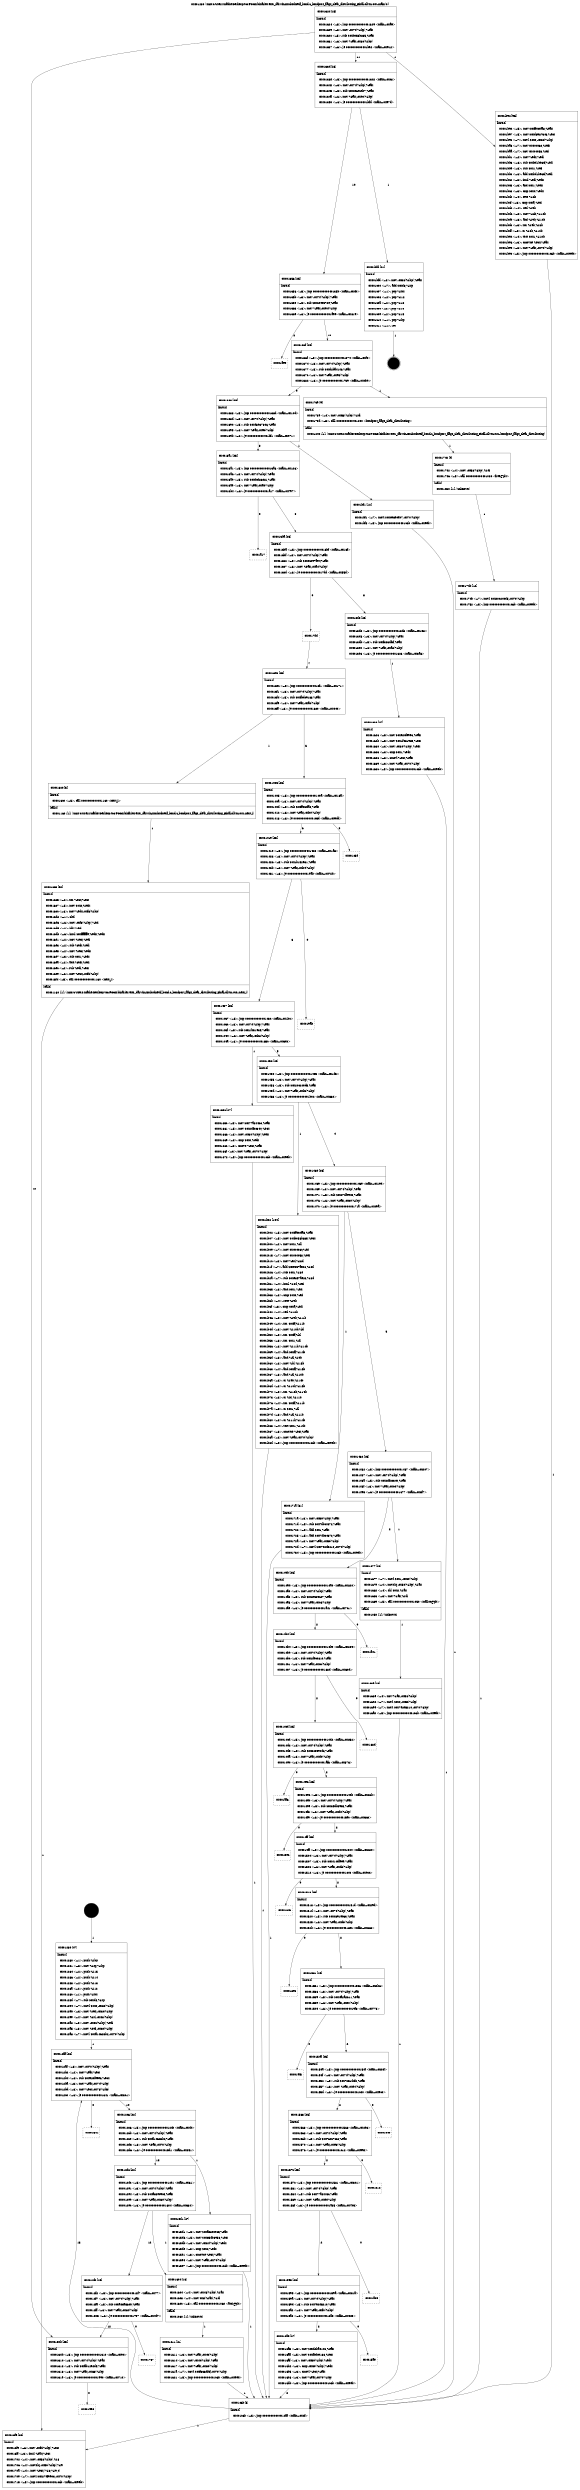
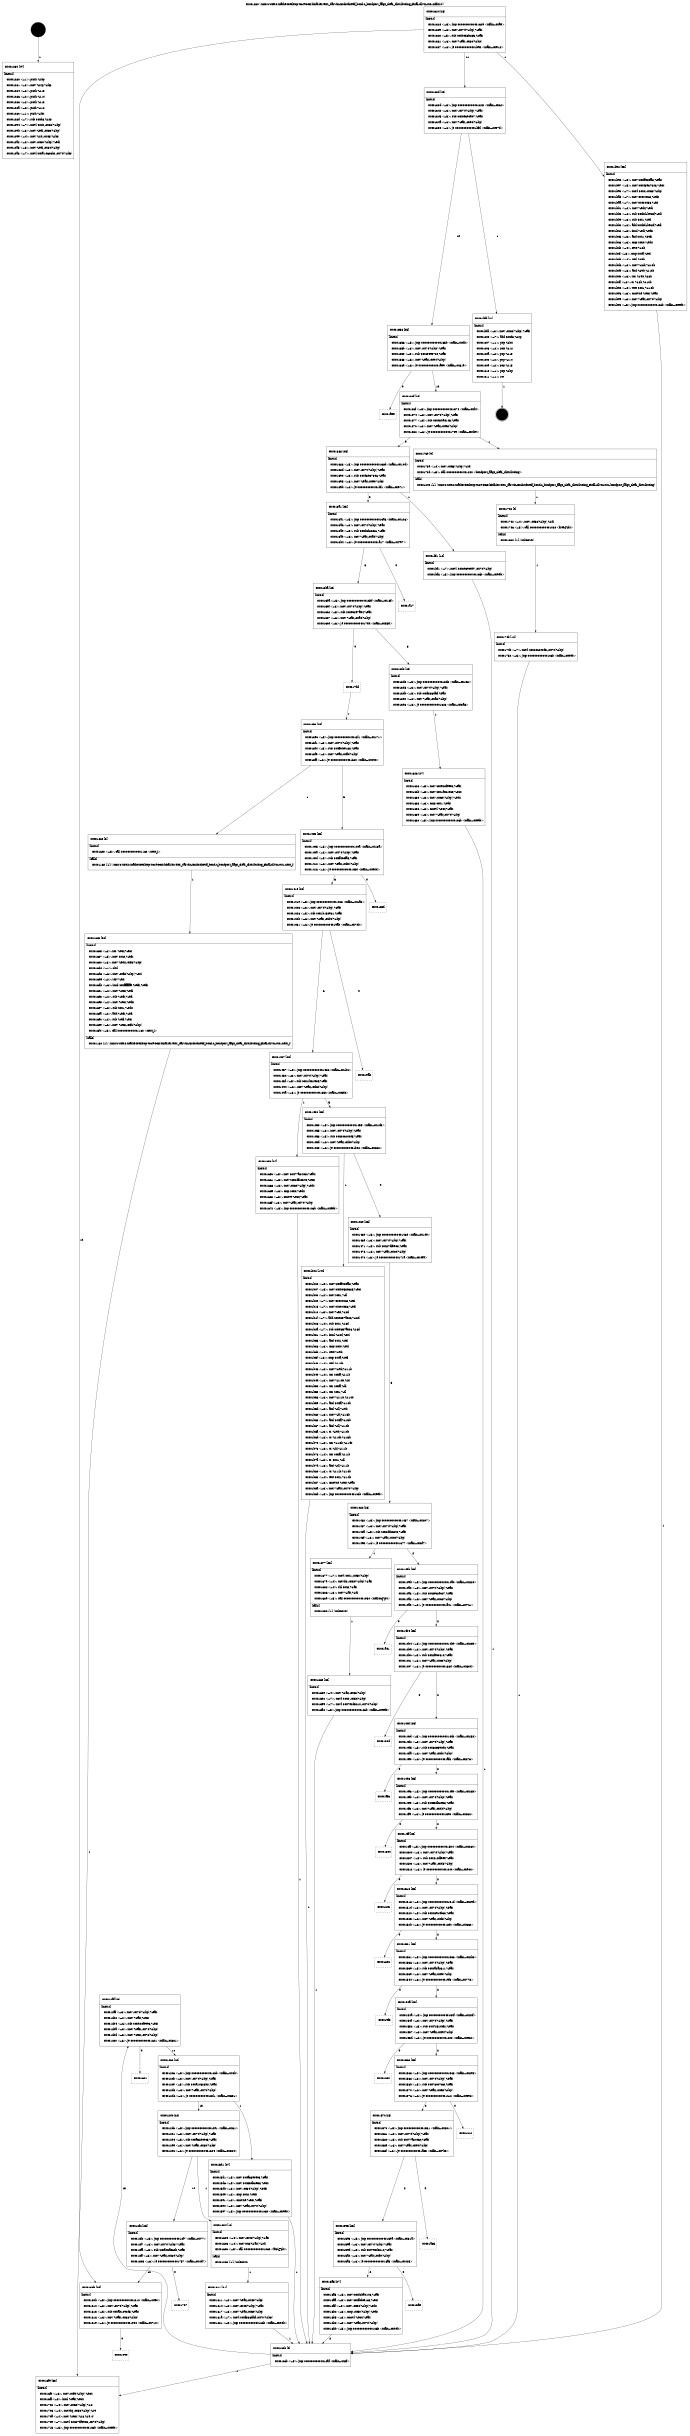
(323, 1530) -> none
(91, 2044) -> none
